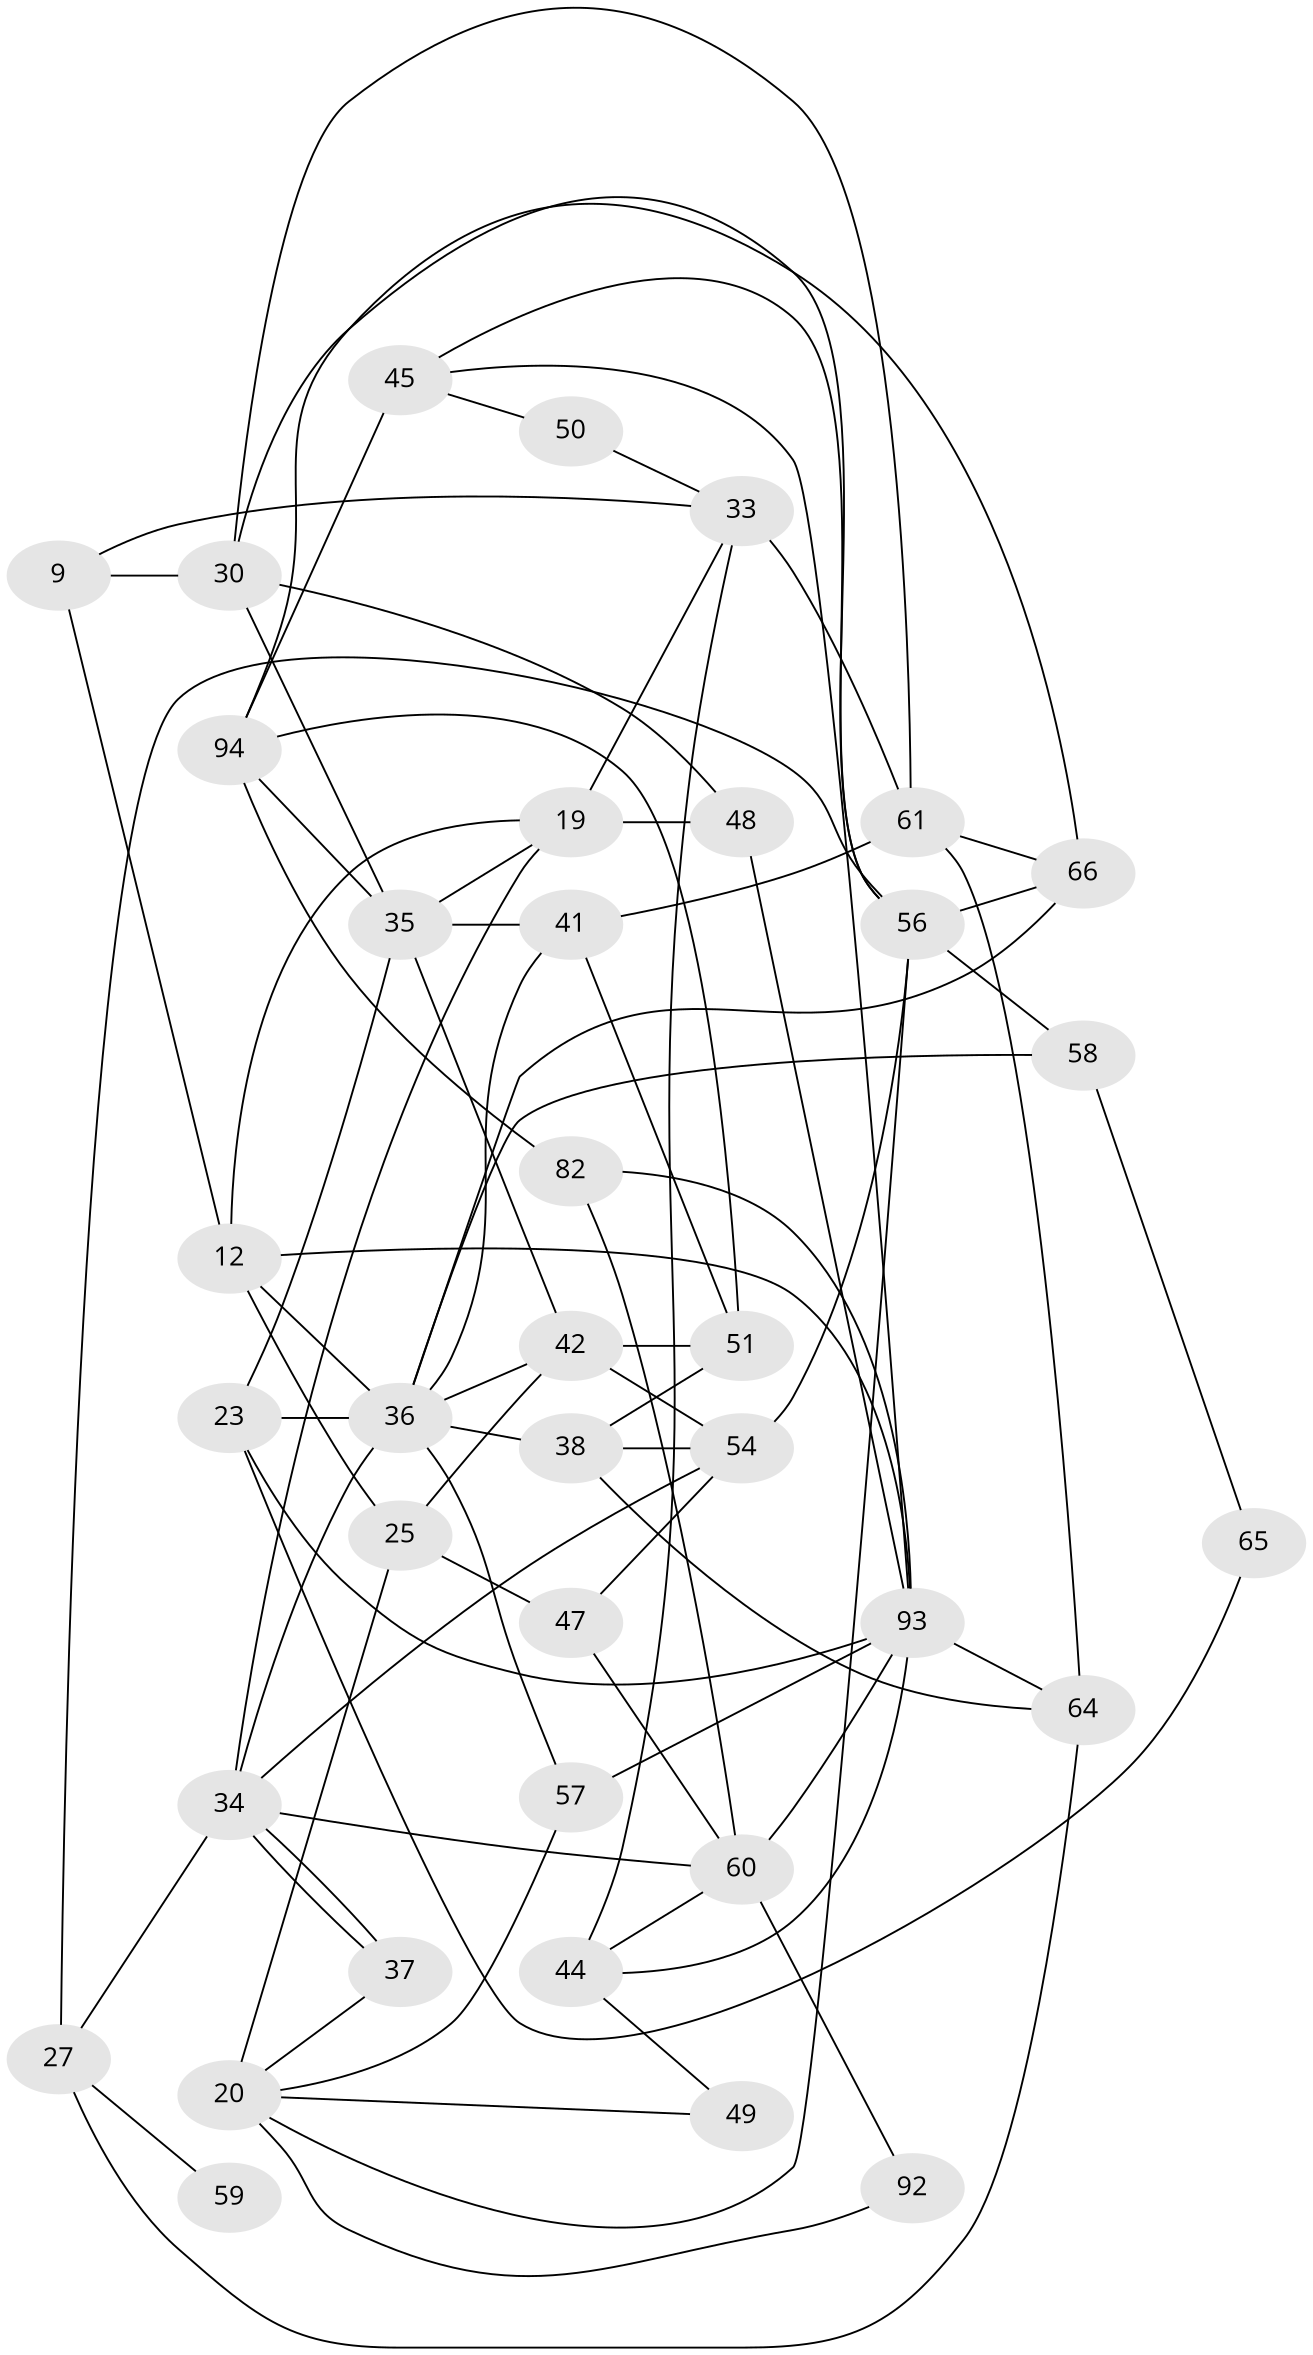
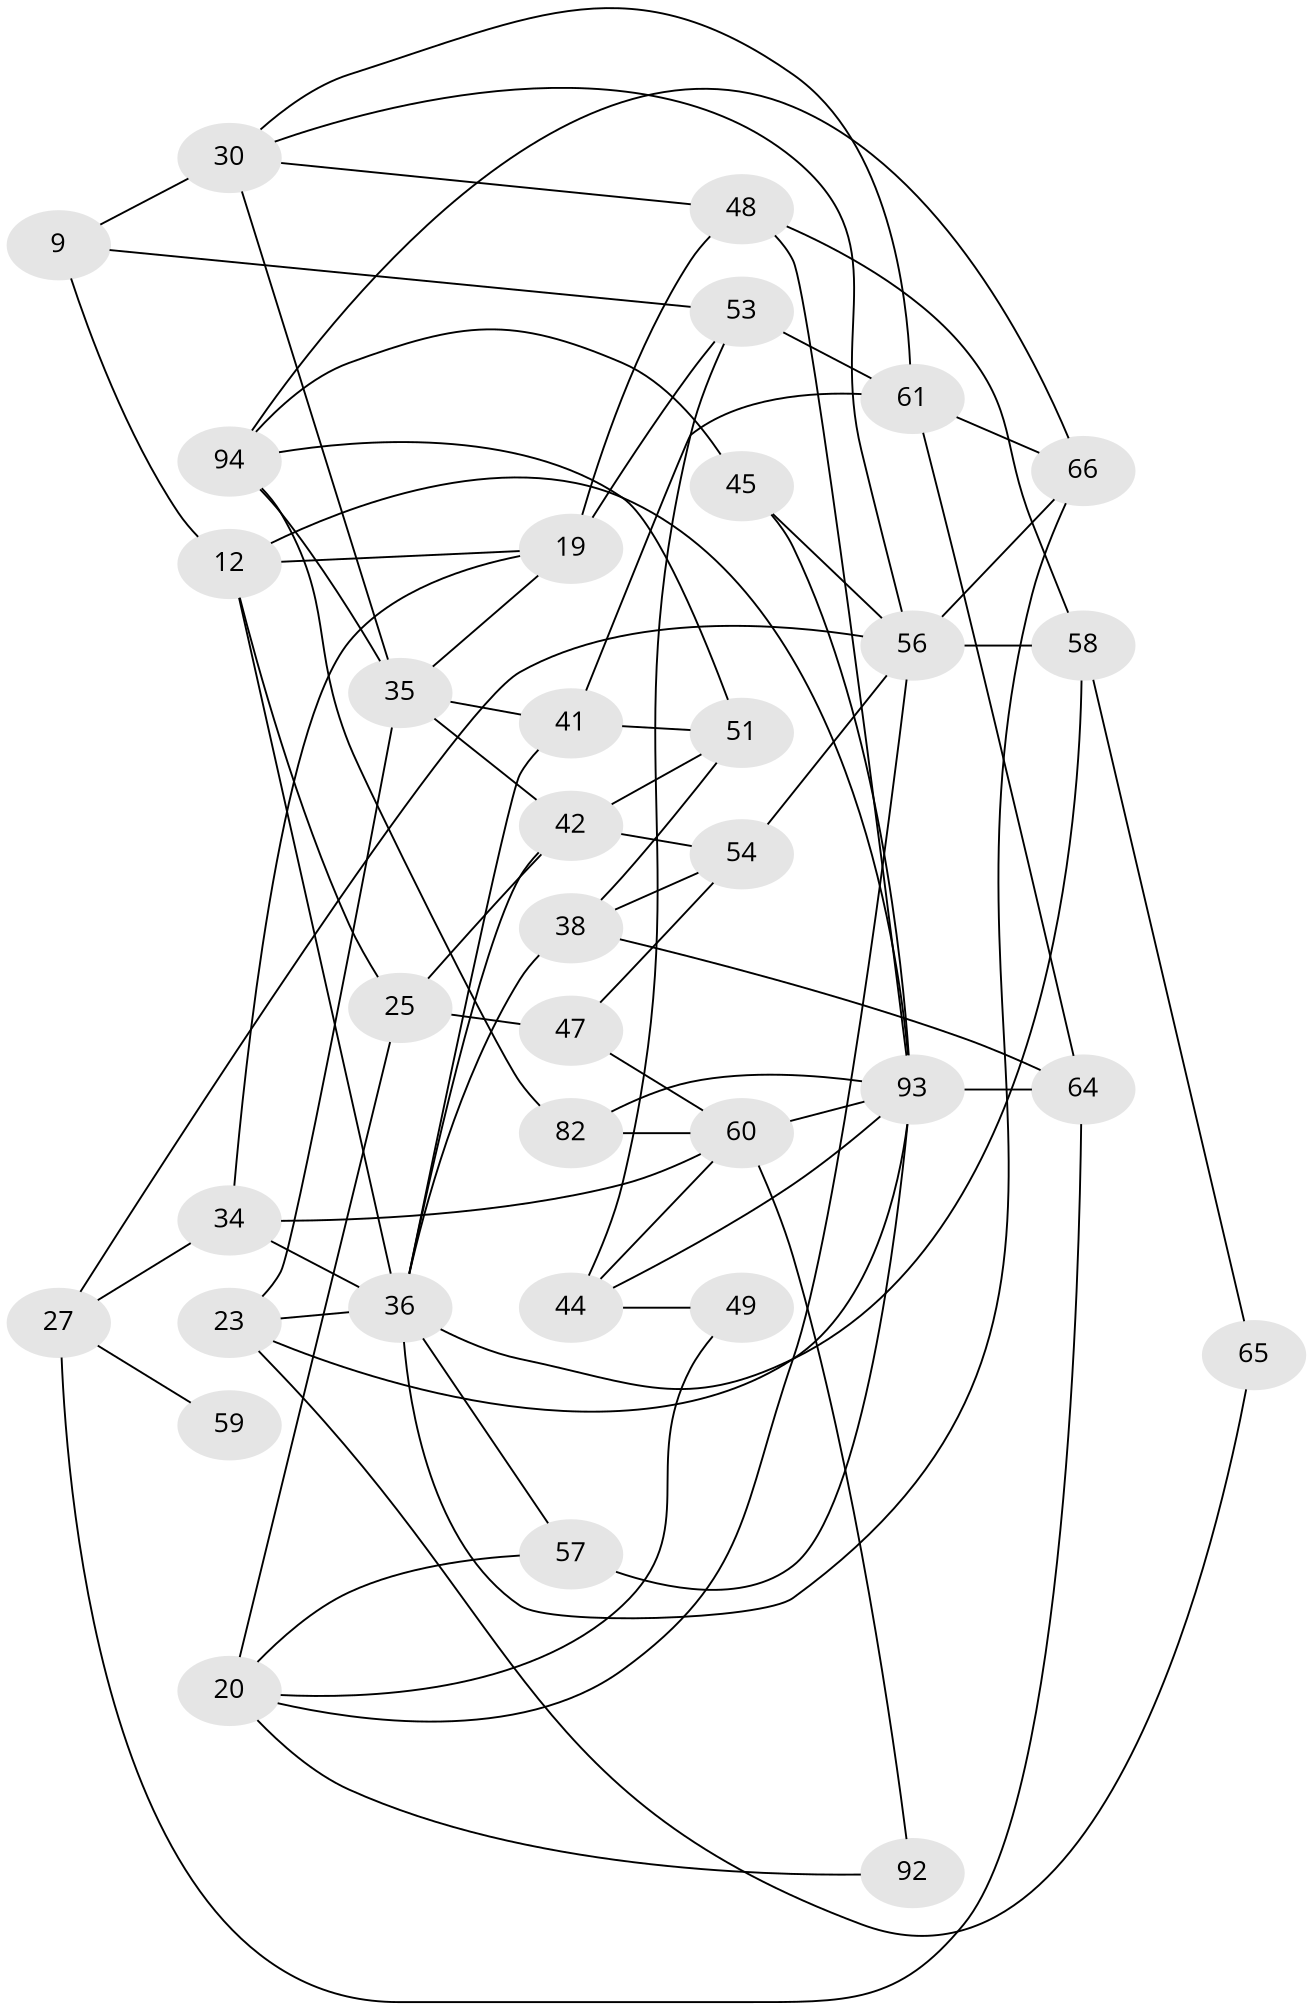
none -> (984, 376)
(571, 431) -> none
(742, 511) -> (742, 312)
(470, 1607) -> none
(400, 1972) -> none
